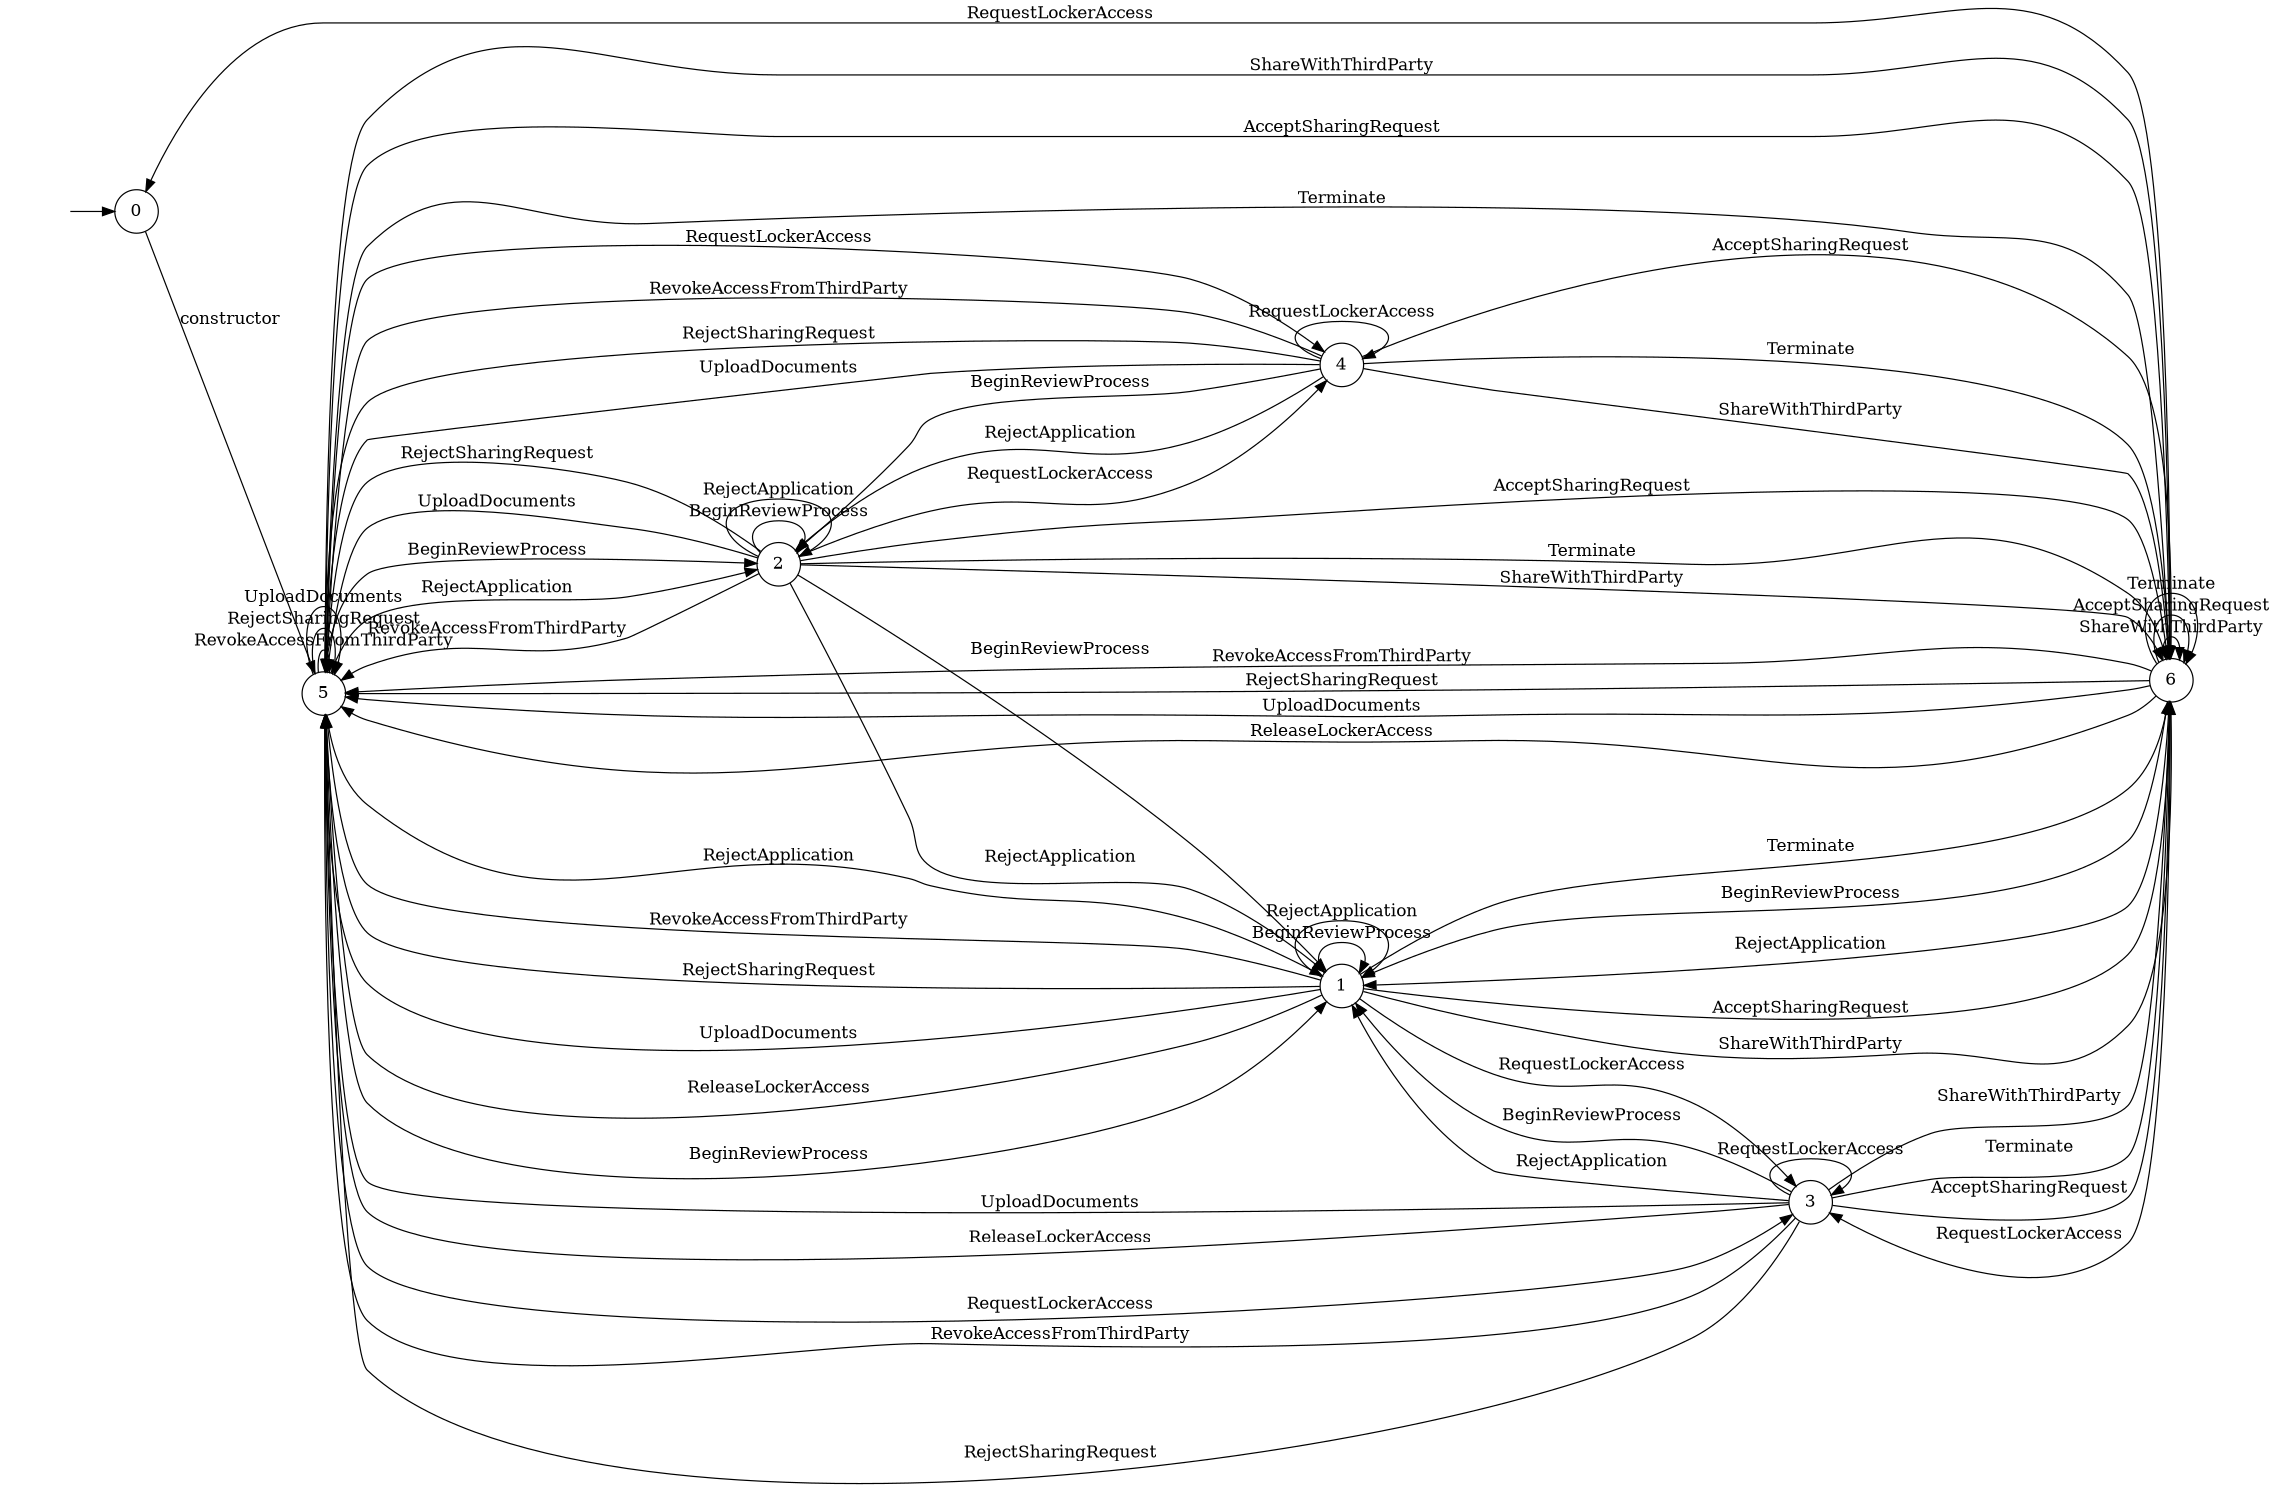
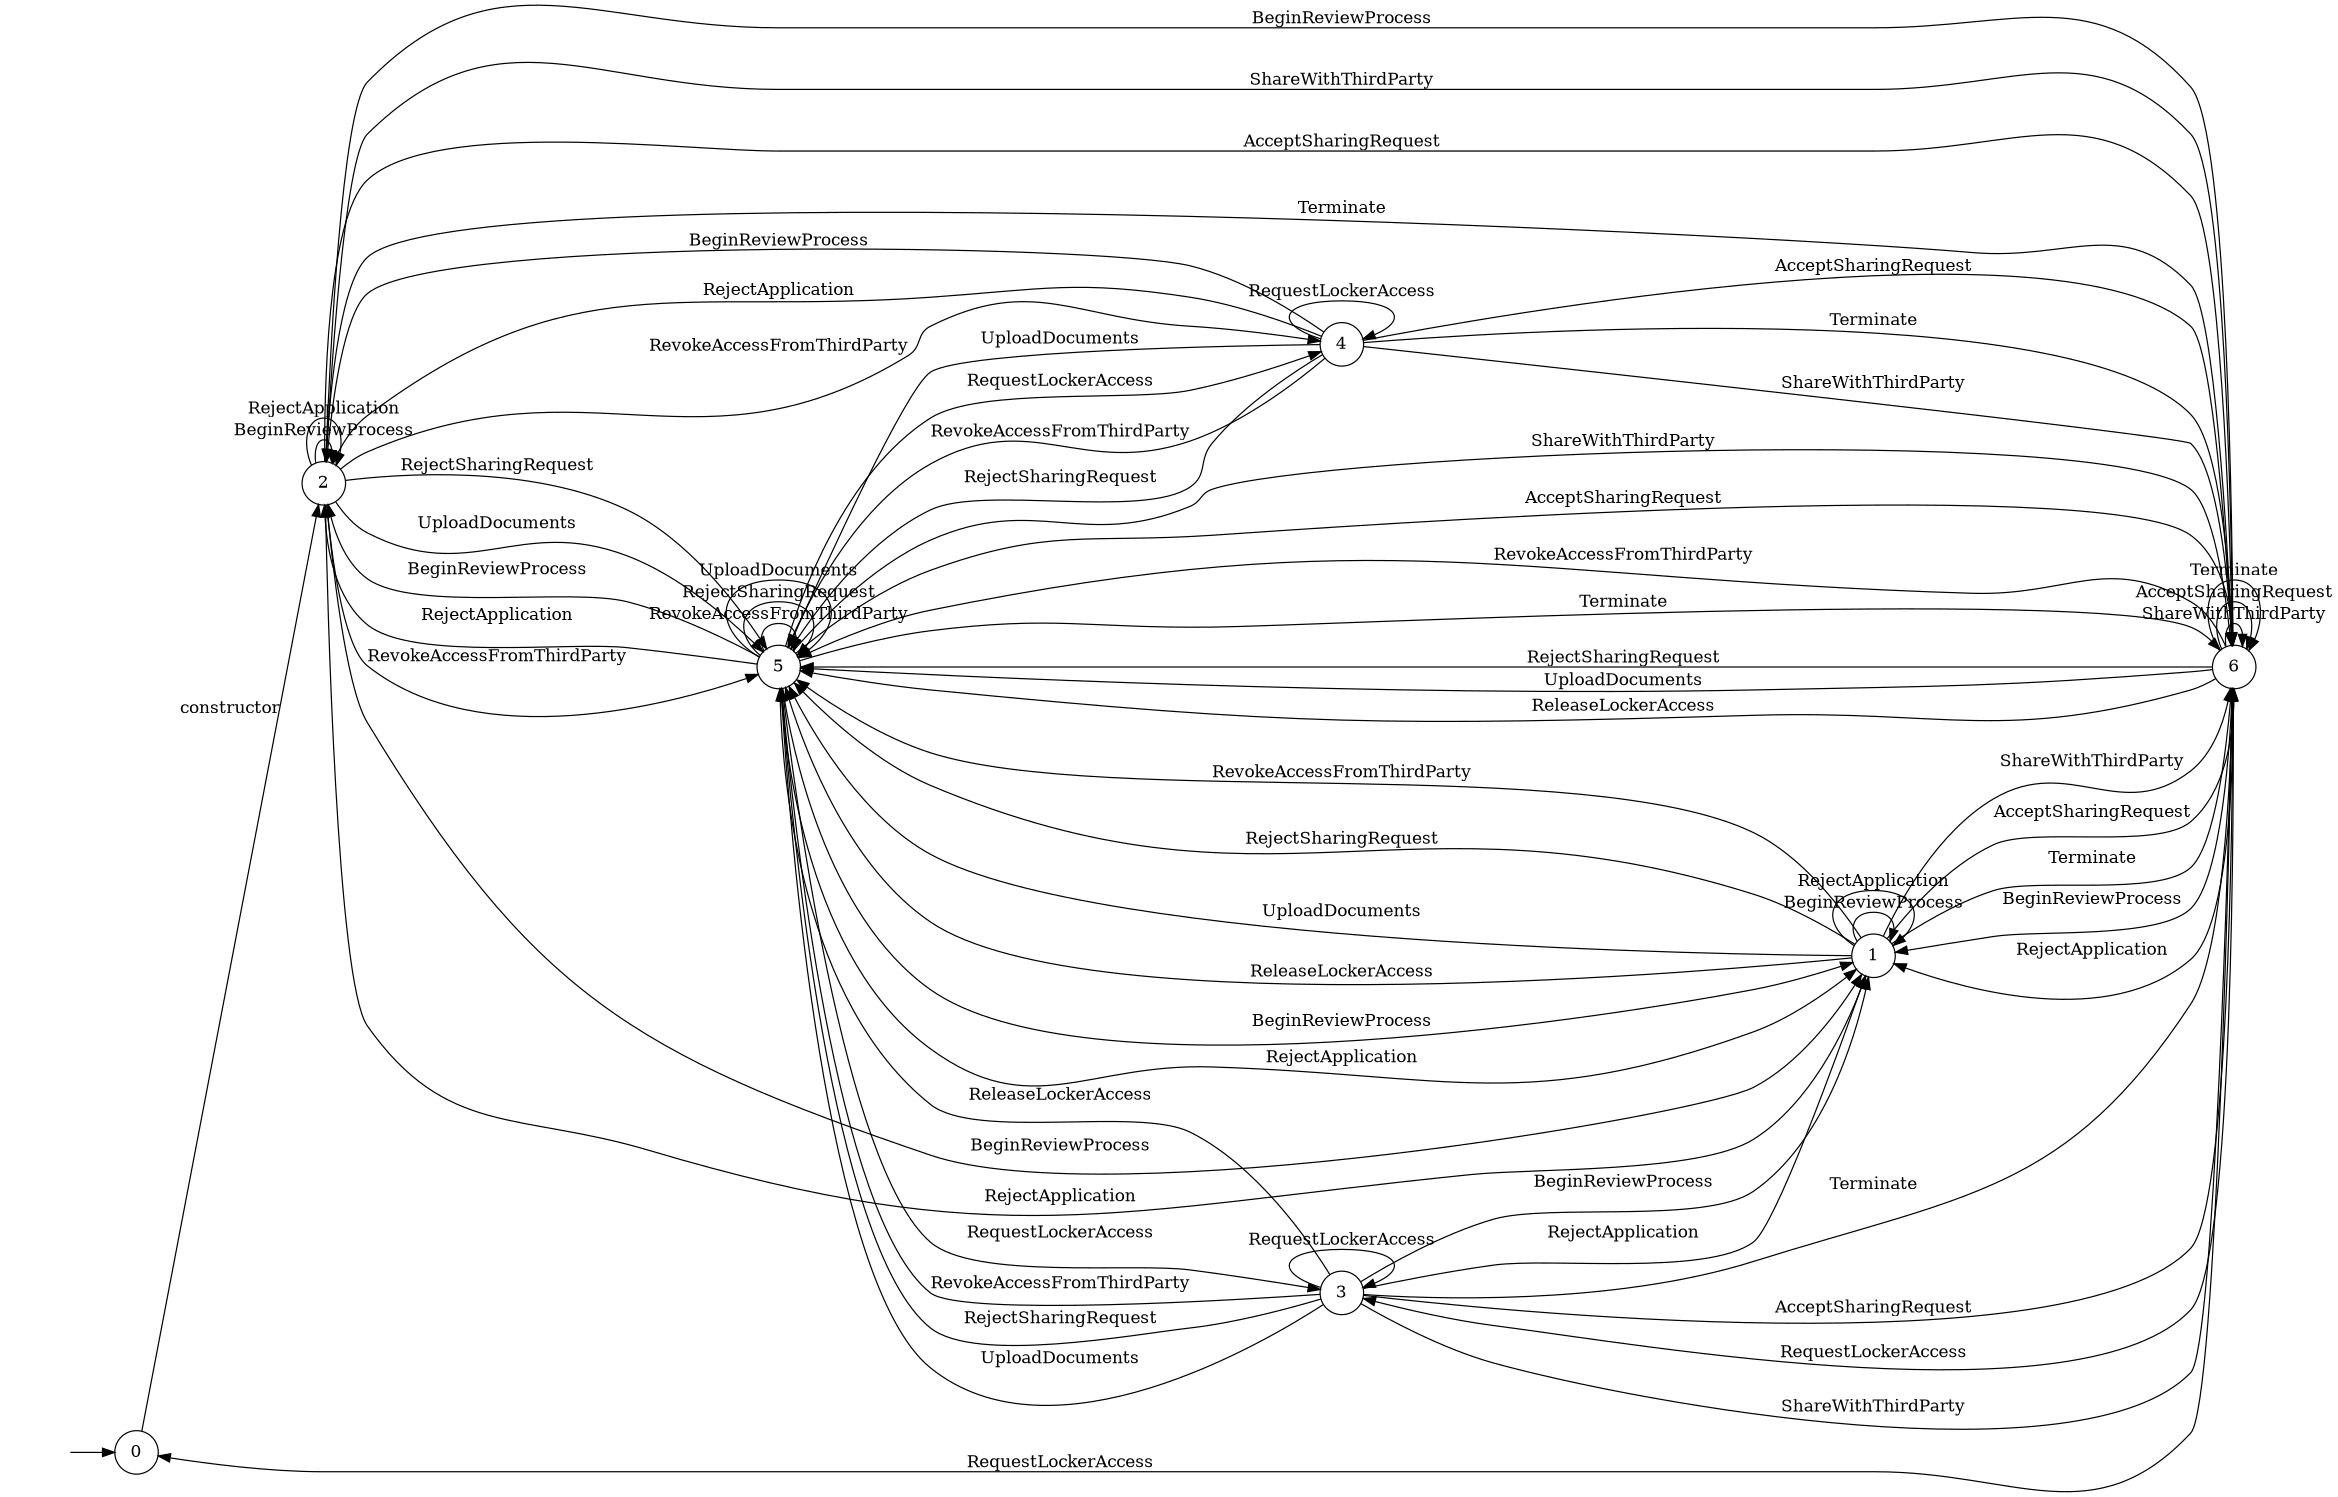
none -> (1374, 28)
(228, 447) -> (229, 974)
(1060, 474) -> (779, 346)
(1577, 1086) -> none
